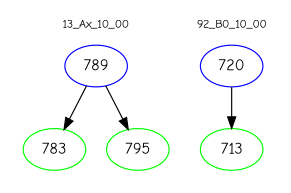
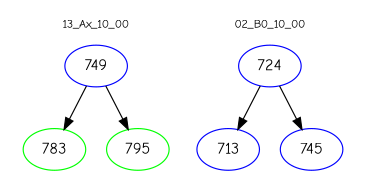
(232, 25) -> (270, 25)
(96, 66) -> (96, 66)
(232, 66) -> (270, 66)
(232, 149) -> (228, 149)
none -> (312, 149)
